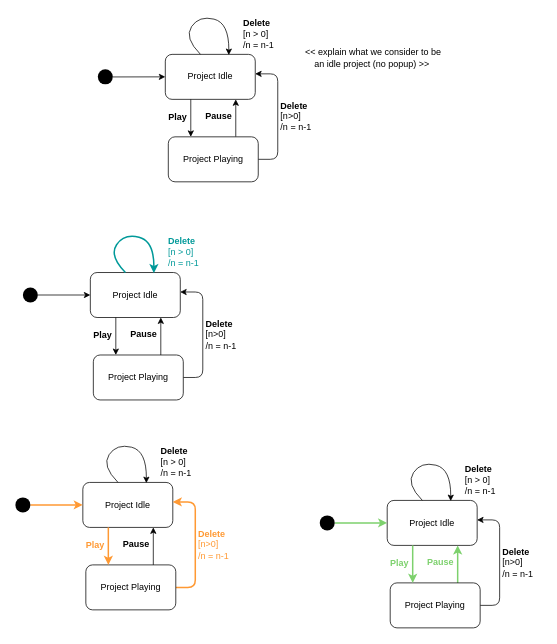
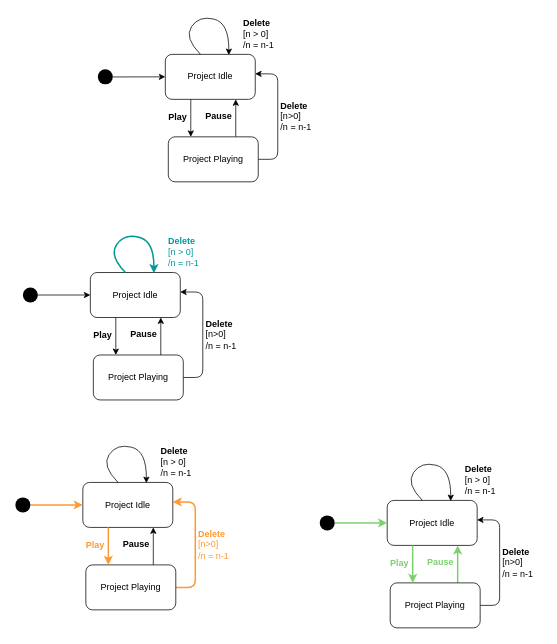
(373, 58) -> none
